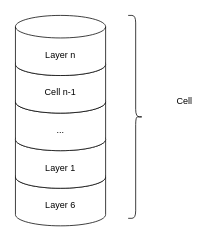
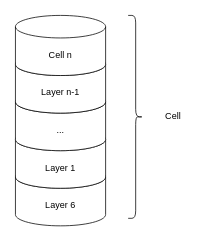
(60, 55) -> (60, 55)
(60, 93) -> (60, 93)
(184, 102) -> (173, 117)
